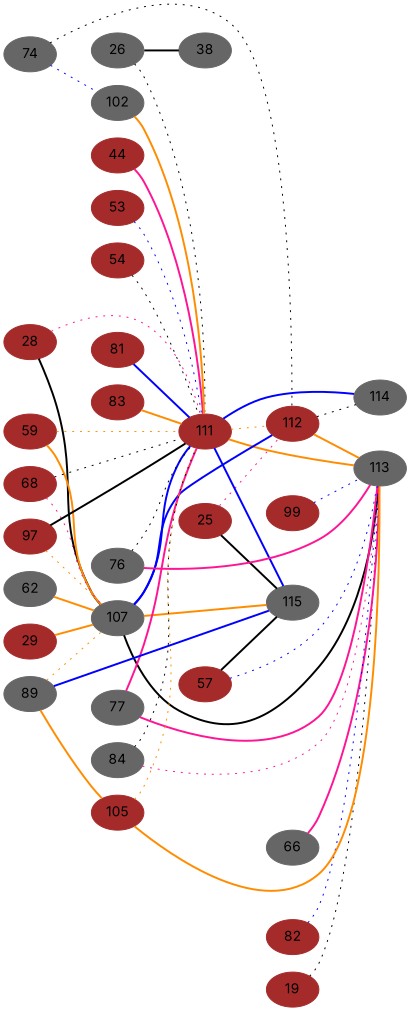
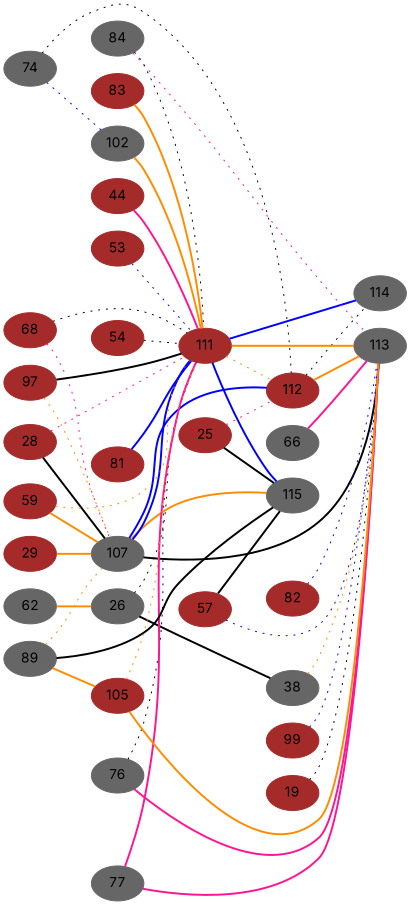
none -> (360, 523)
(74, 604) -> (67, 606)
(161, 648) -> (169, 596)
